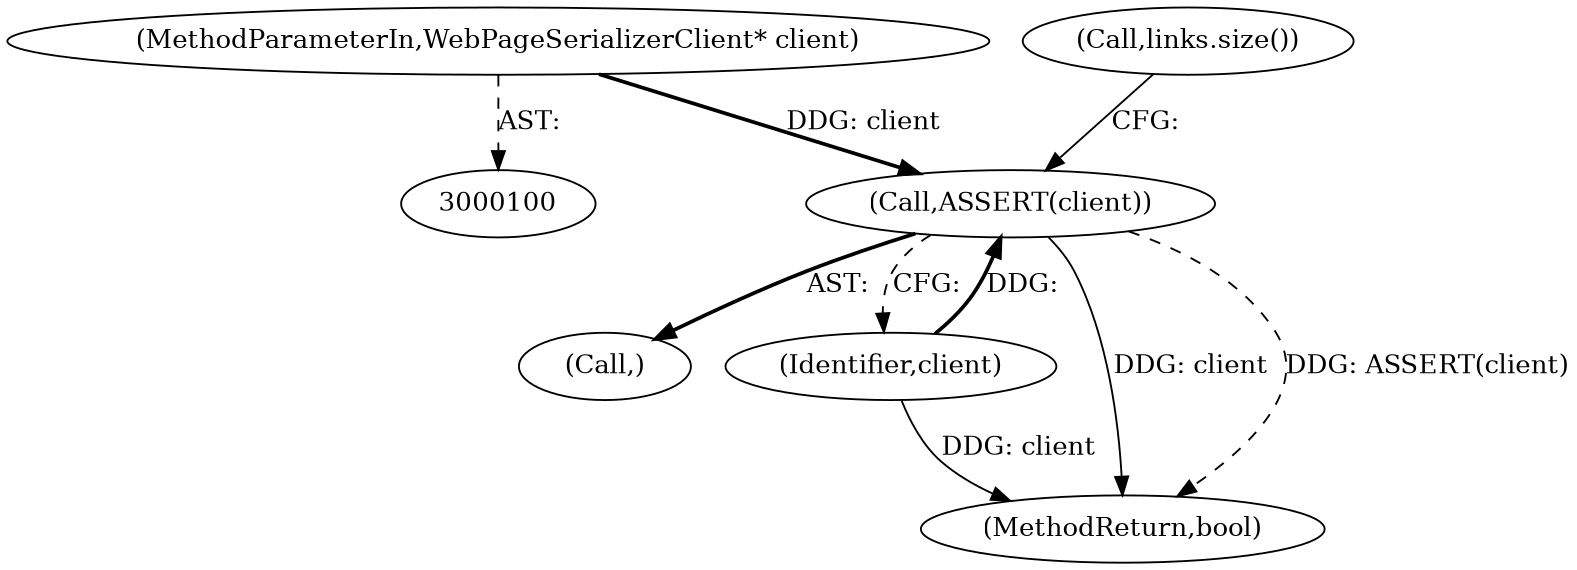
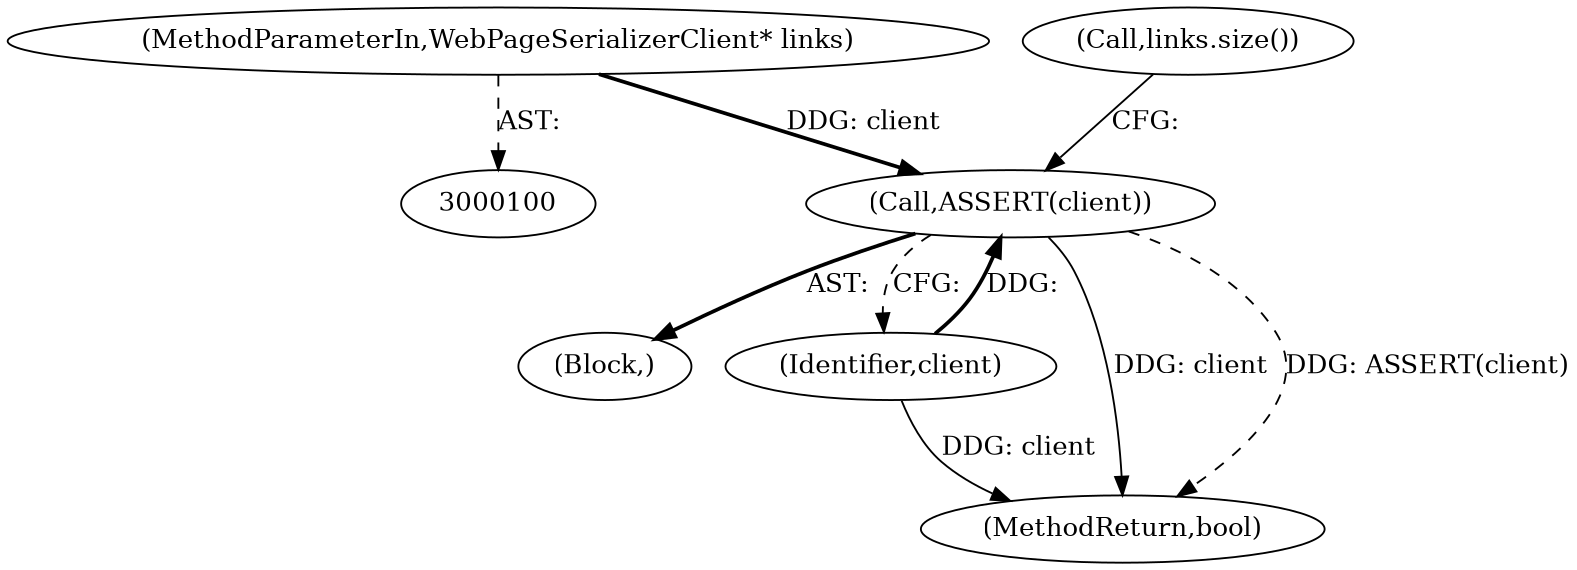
(498, 41) -> (498, 41)
(605, 366) -> (605, 366)
